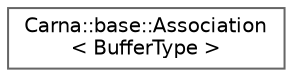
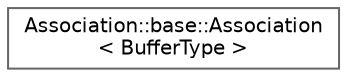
(146, 38) -> (174, 38)
